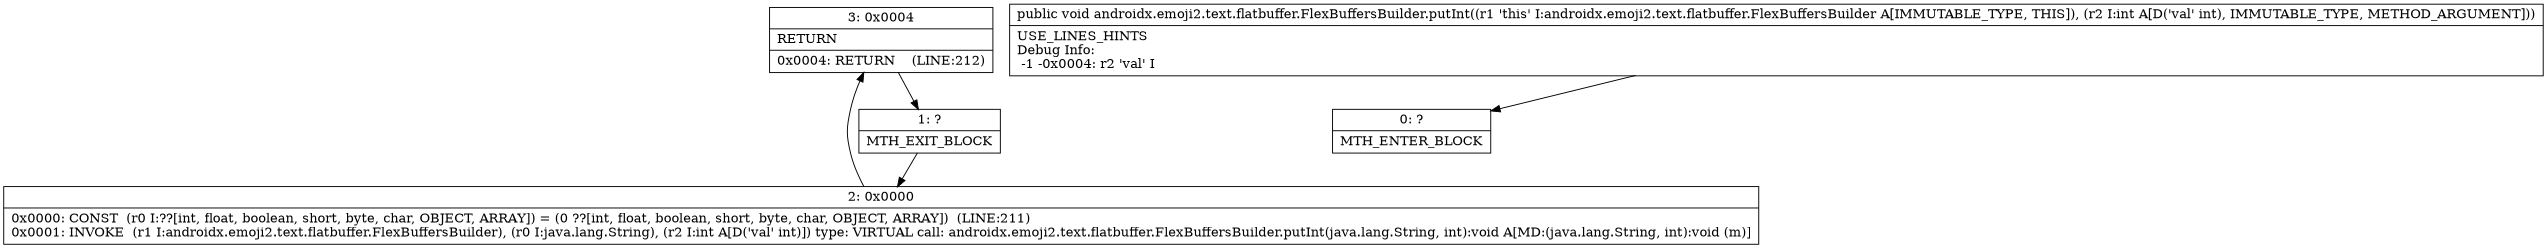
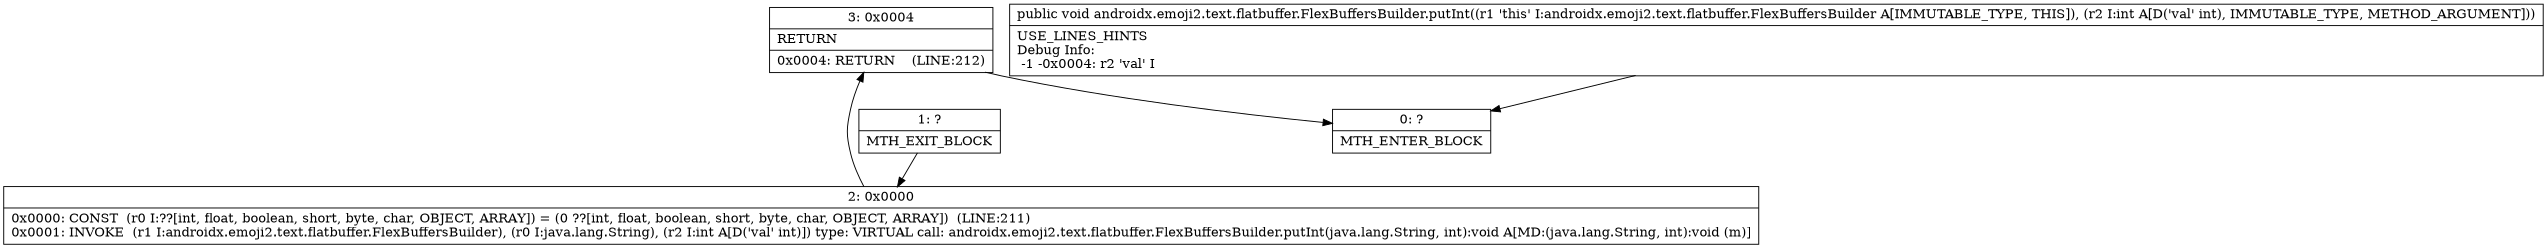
(906, 87) -> (1153, 102)
